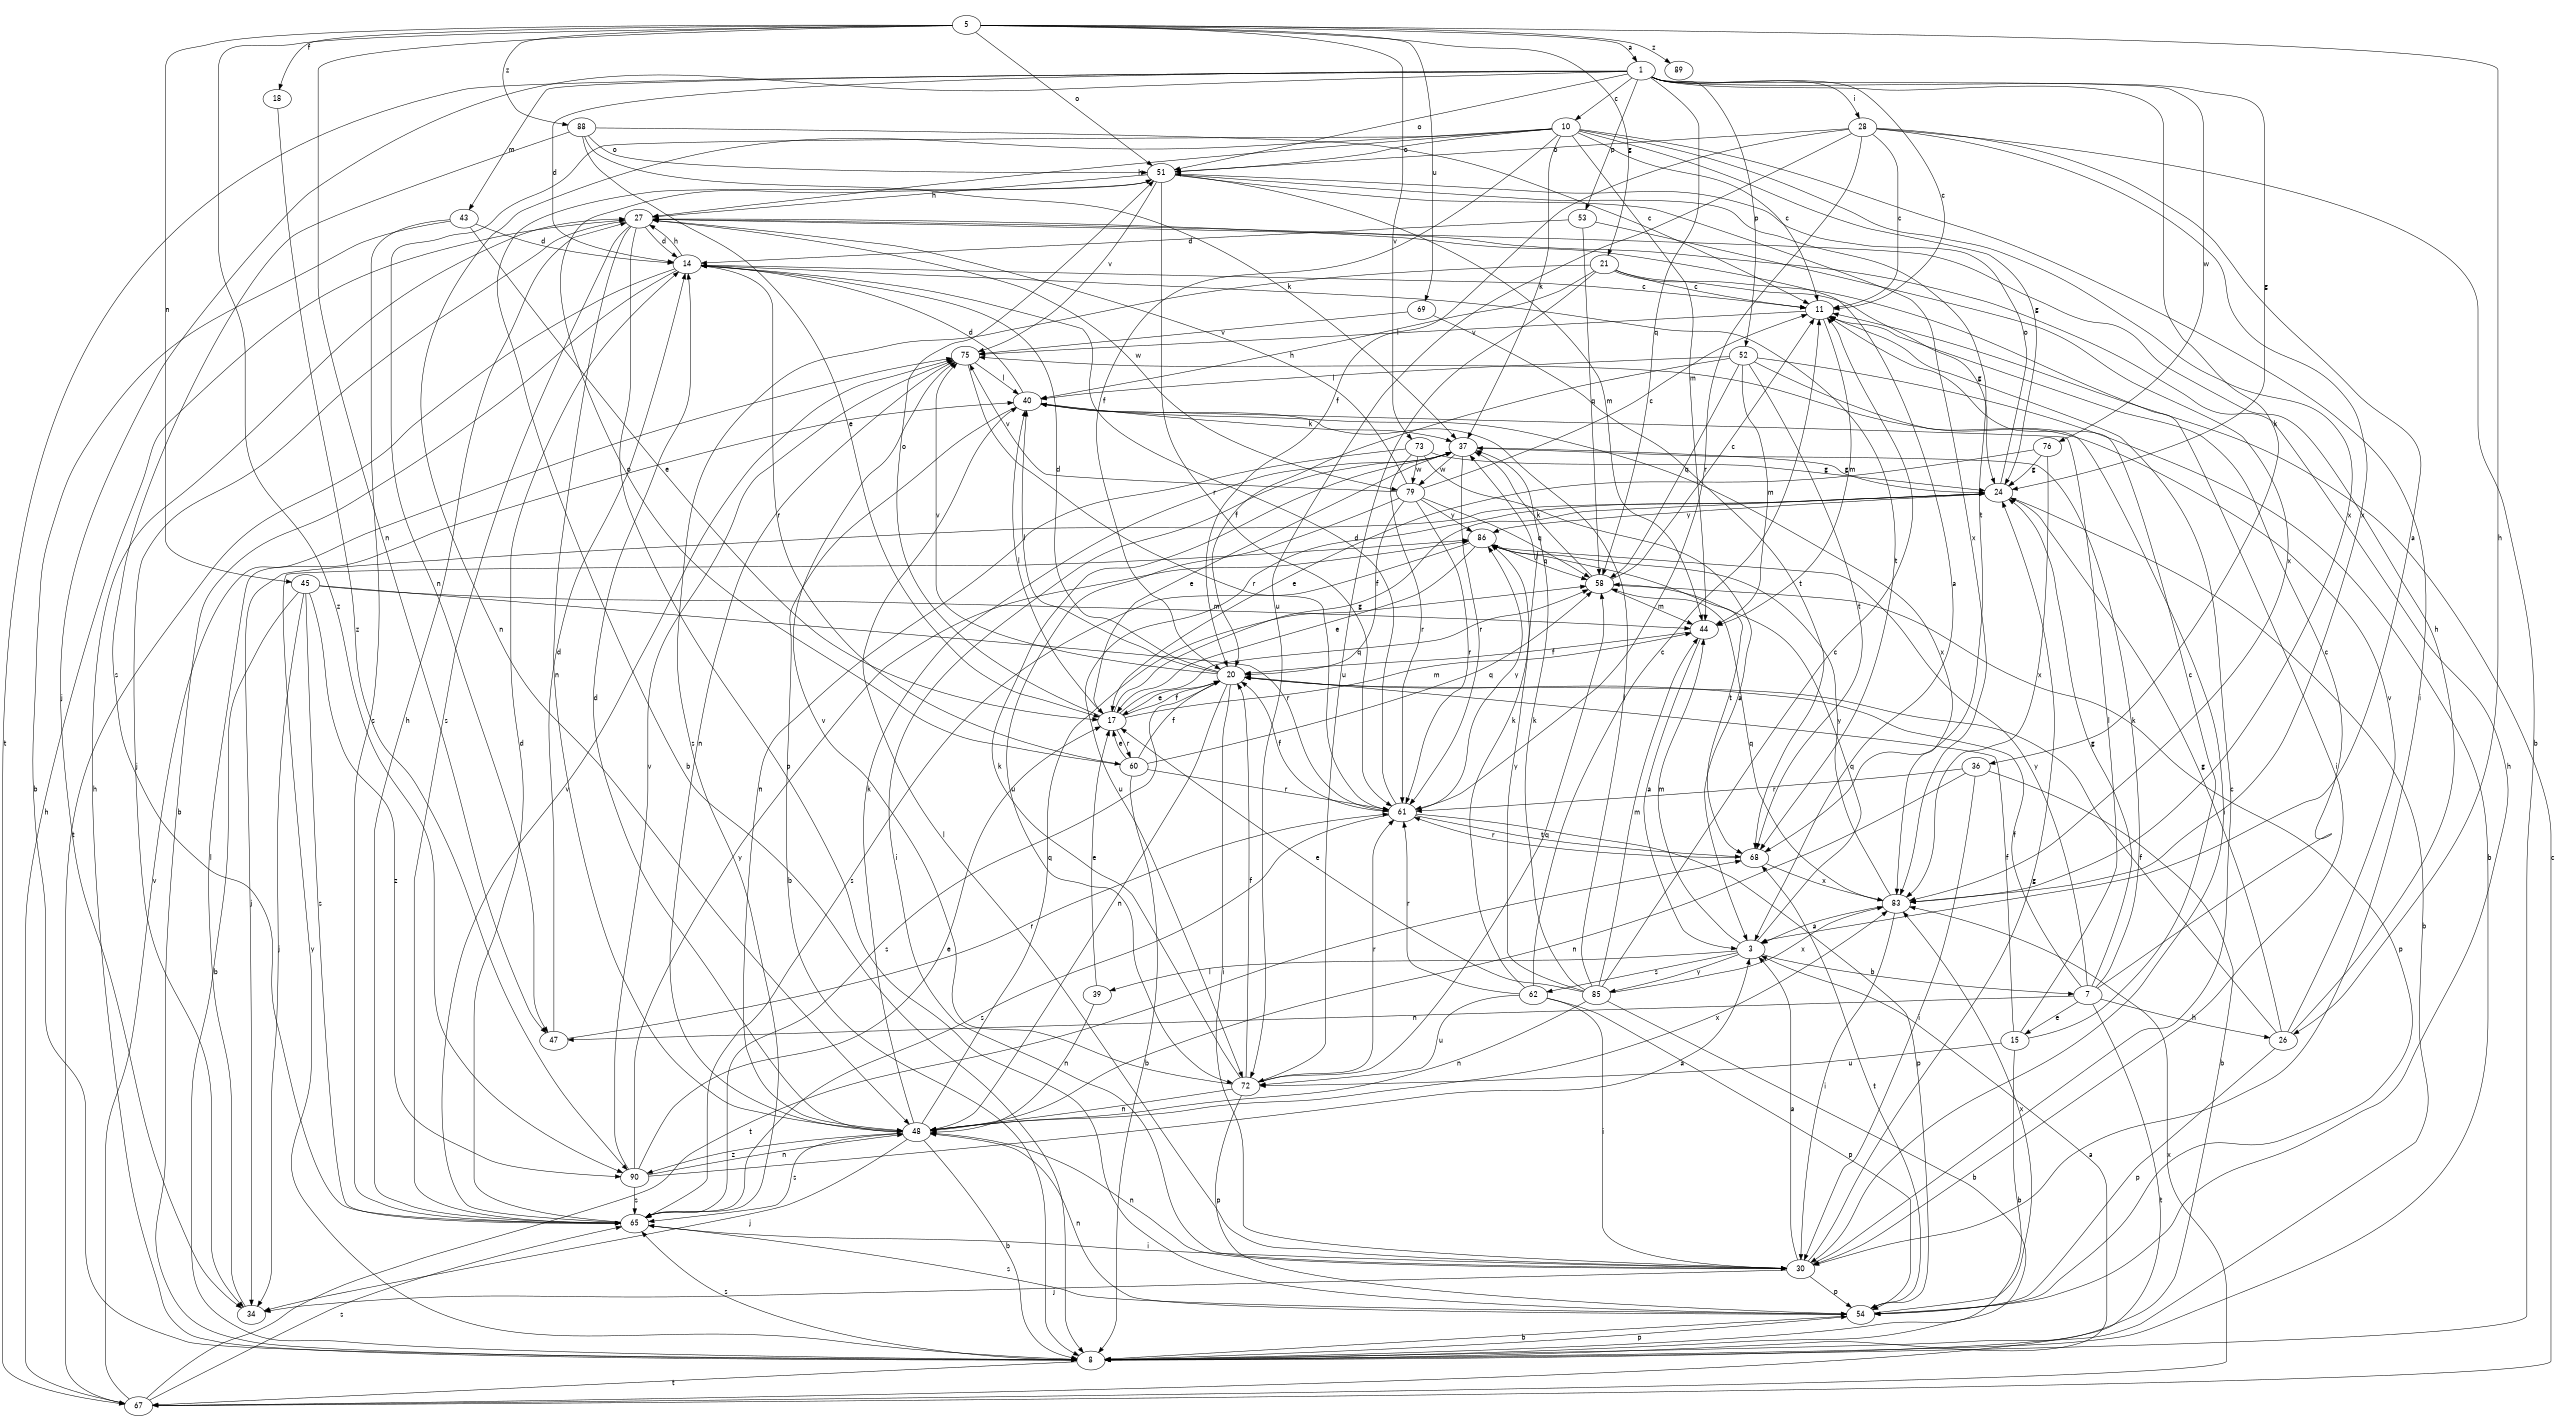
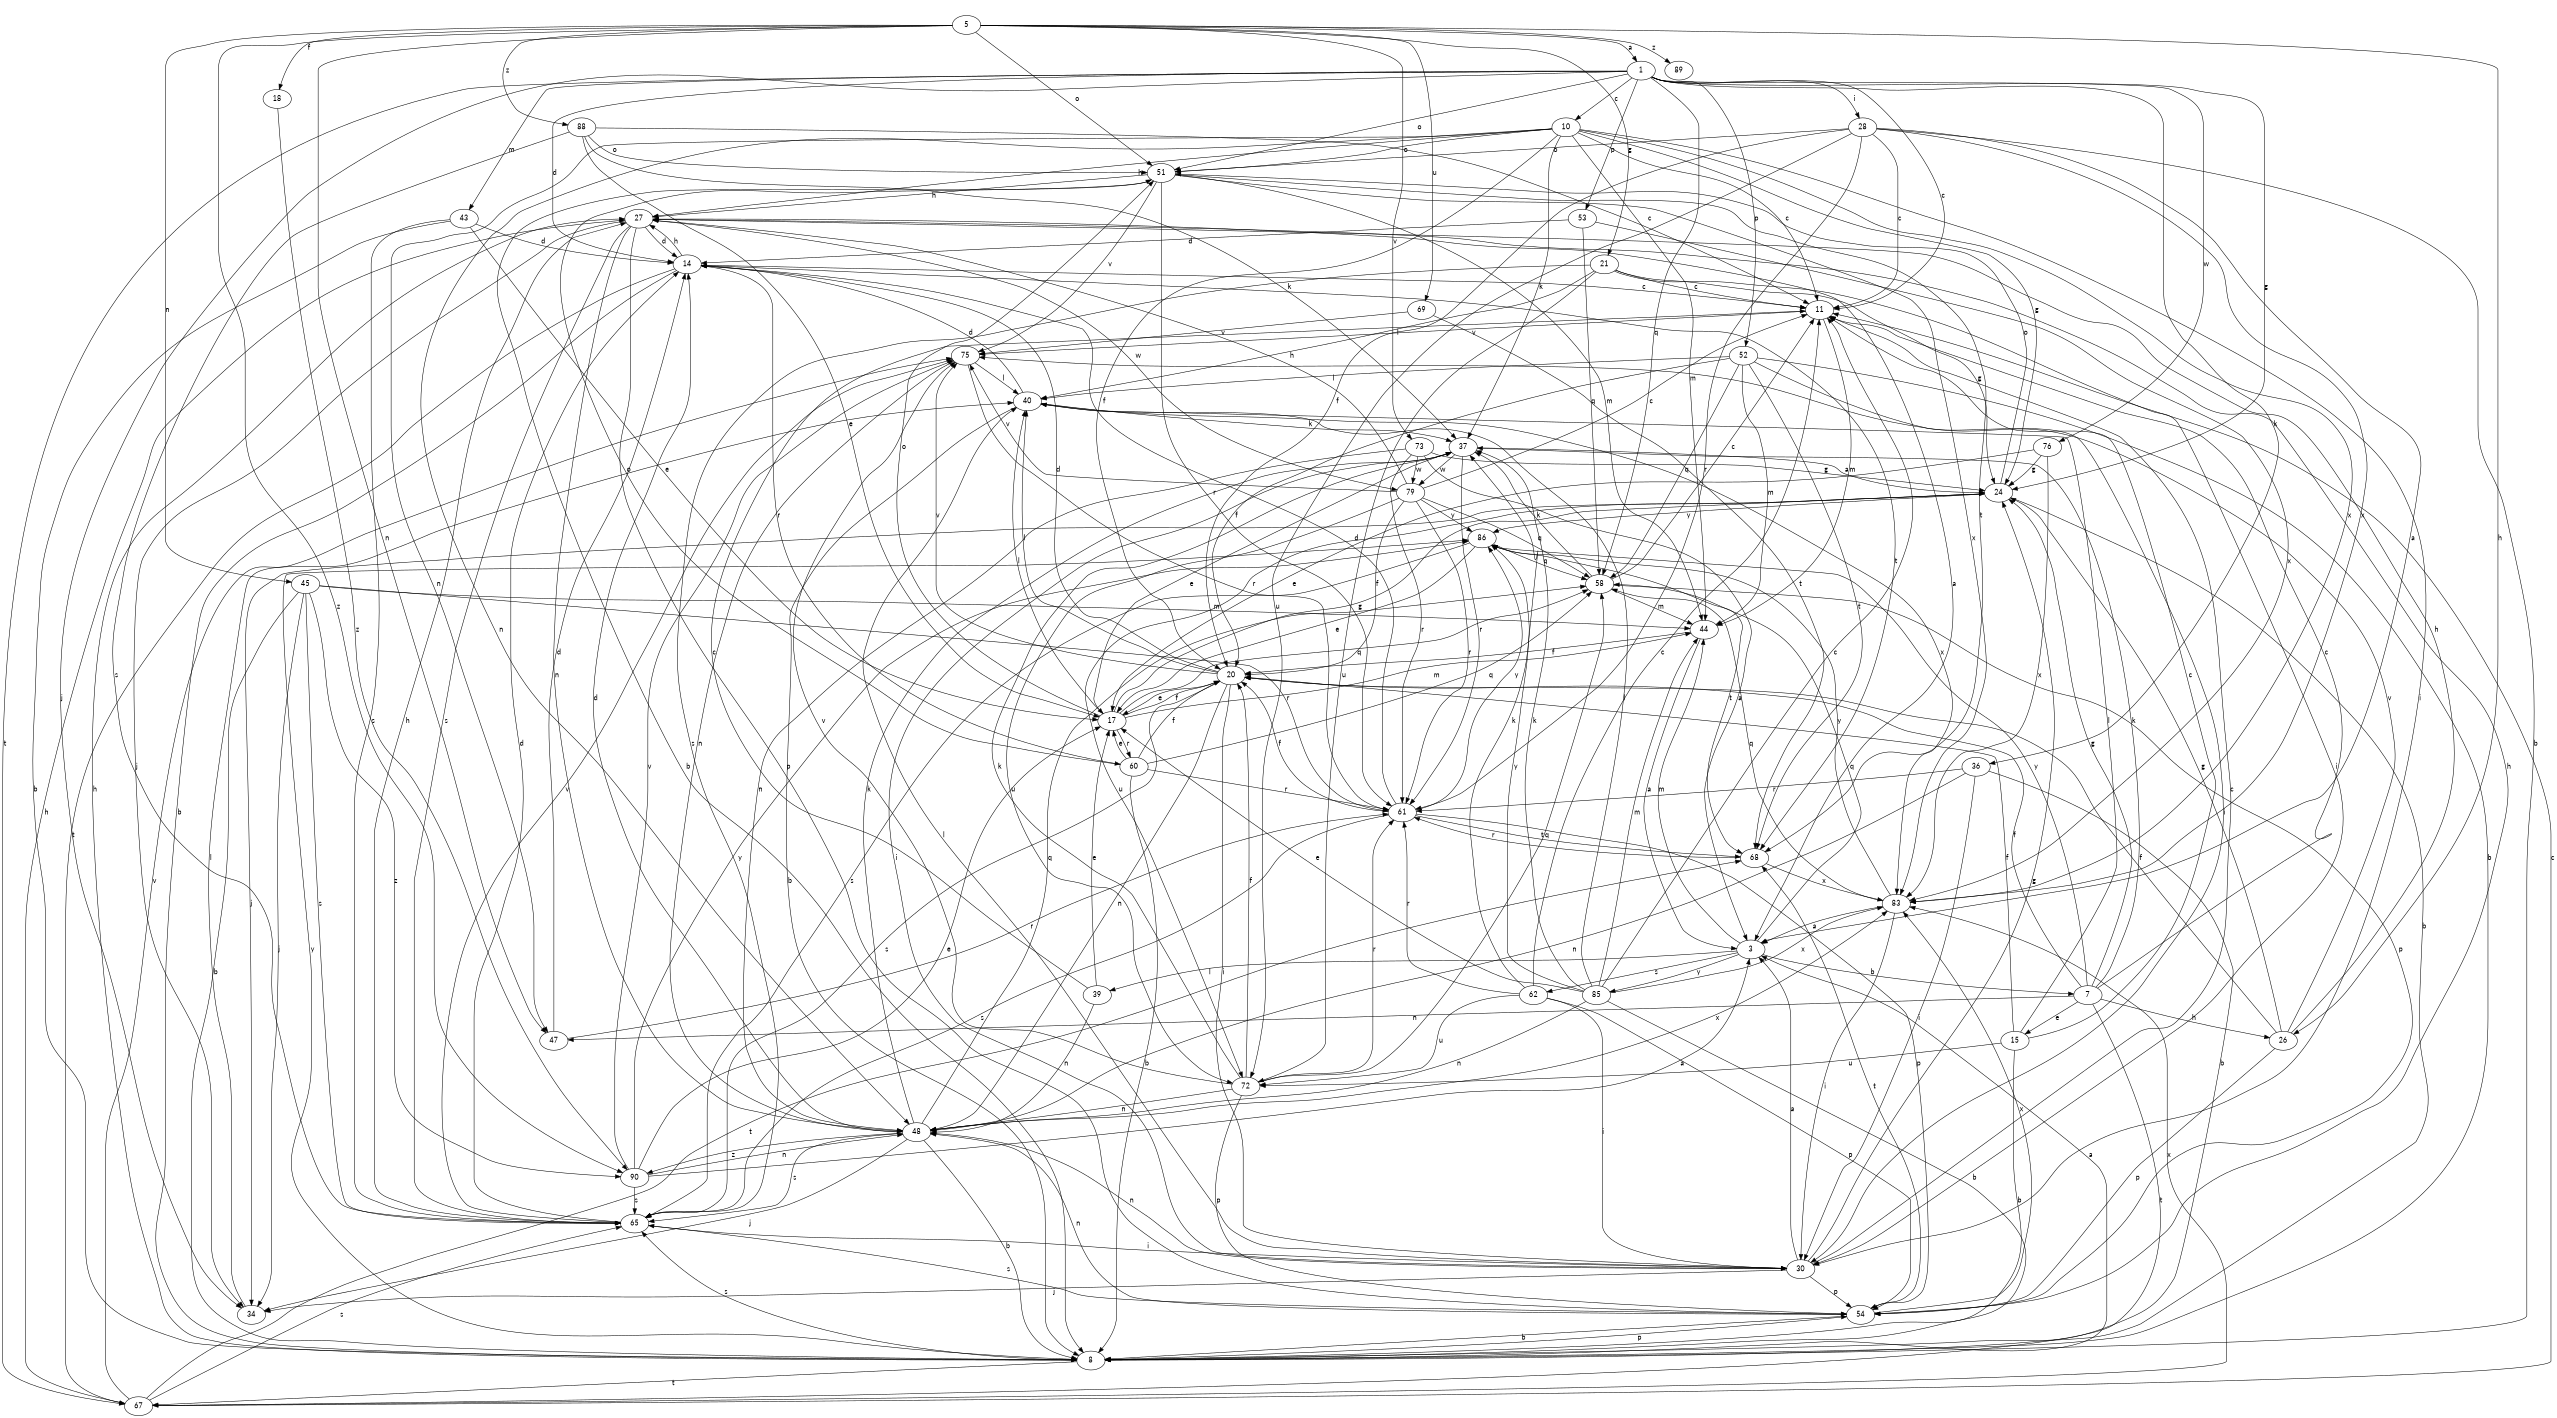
none -> (904, 360)
(1847, 470) -> (1847, 470)
